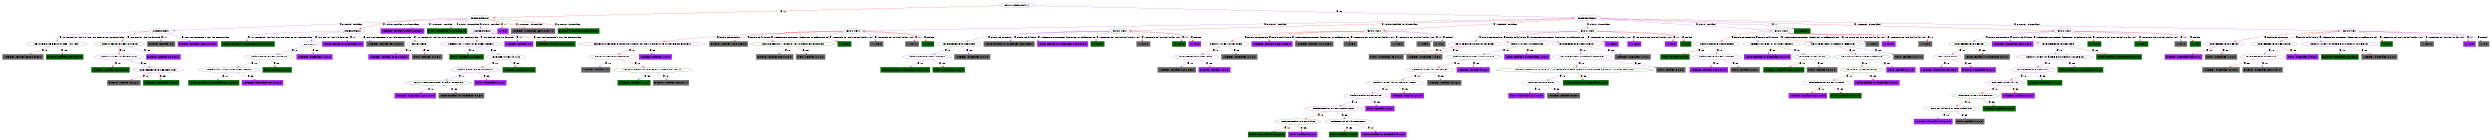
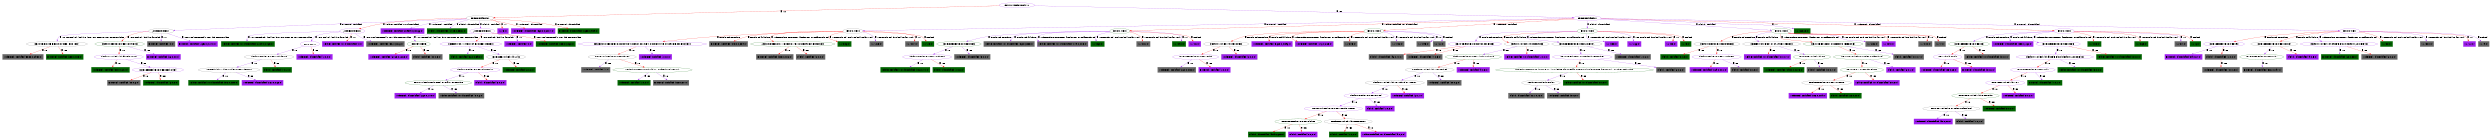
(533, 31) -> (533, 31)
(57, 44) -> (57, 44)
(1063, 44) -> (1063, 44)
(1314, 44) -> (1314, 44)
none -> (1940, 44)
(1506, 50) -> (1506, 50)
(2205, 50) -> (2205, 50)
(1239, 57) -> (1239, 57)
(2262, 57) -> (2262, 57)
(608, 63) -> (608, 63)
(2242, 63) -> (2221, 63)
(652, 70) -> (652, 70)
(1407, 96) -> (1407, 96)
(1526, 96) -> (1526, 96)
(1333, 109) -> (1333, 109)
